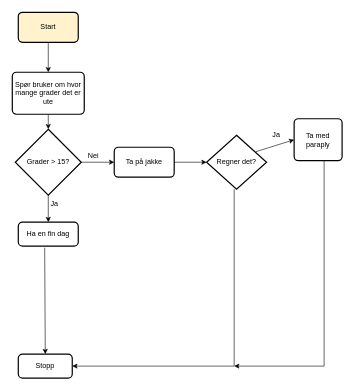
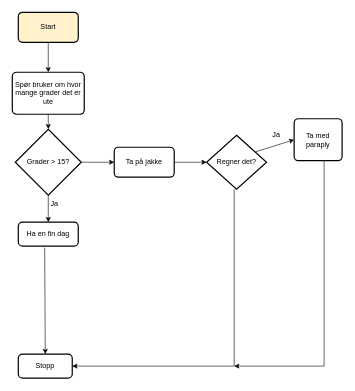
(93, 156) -> none
